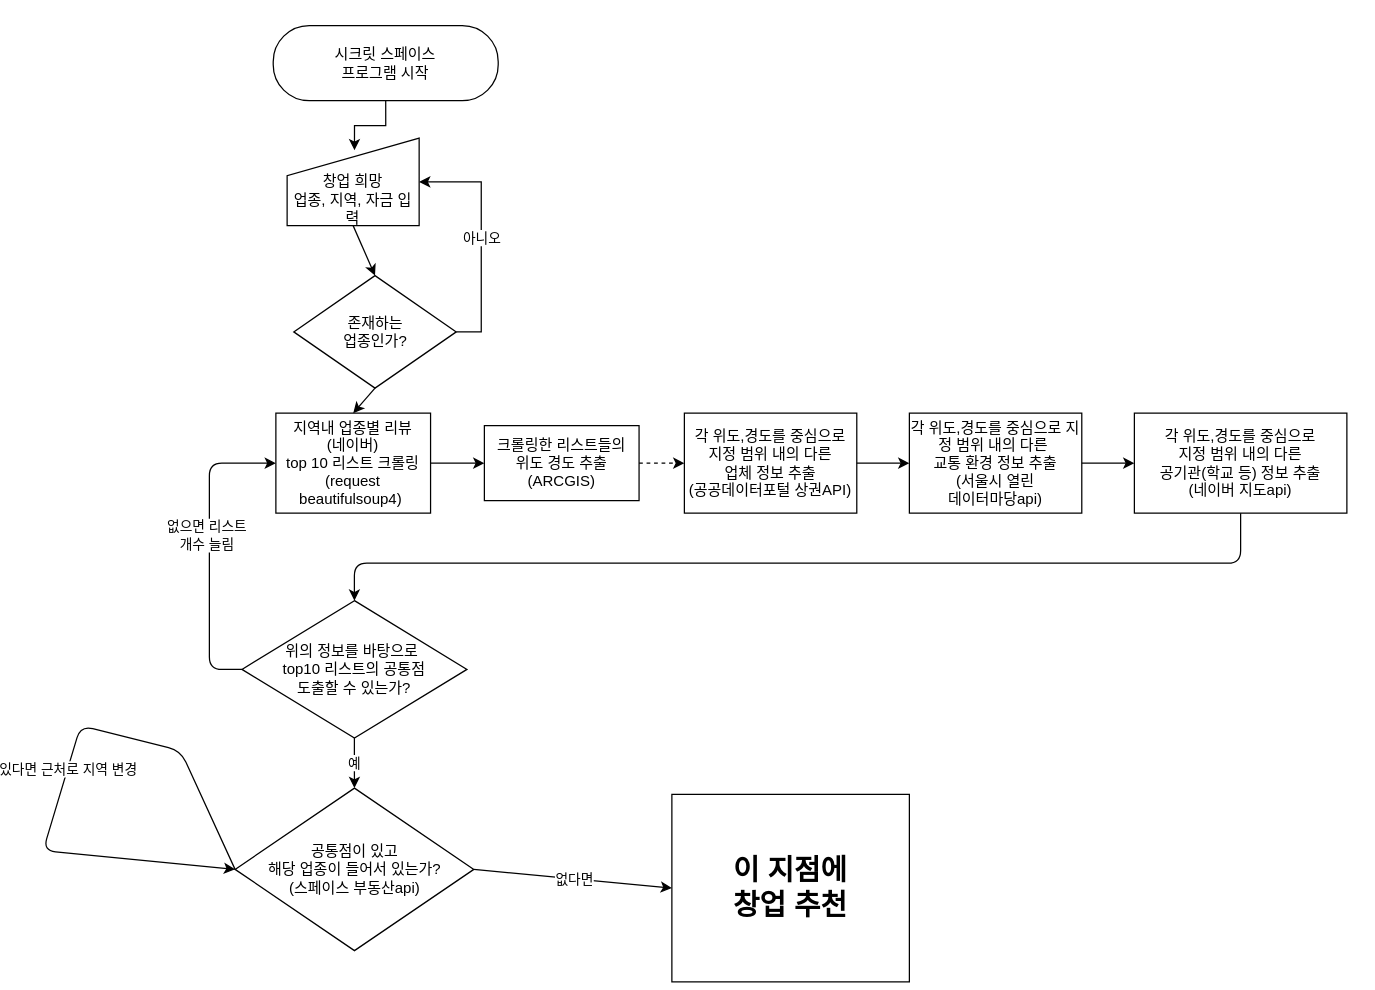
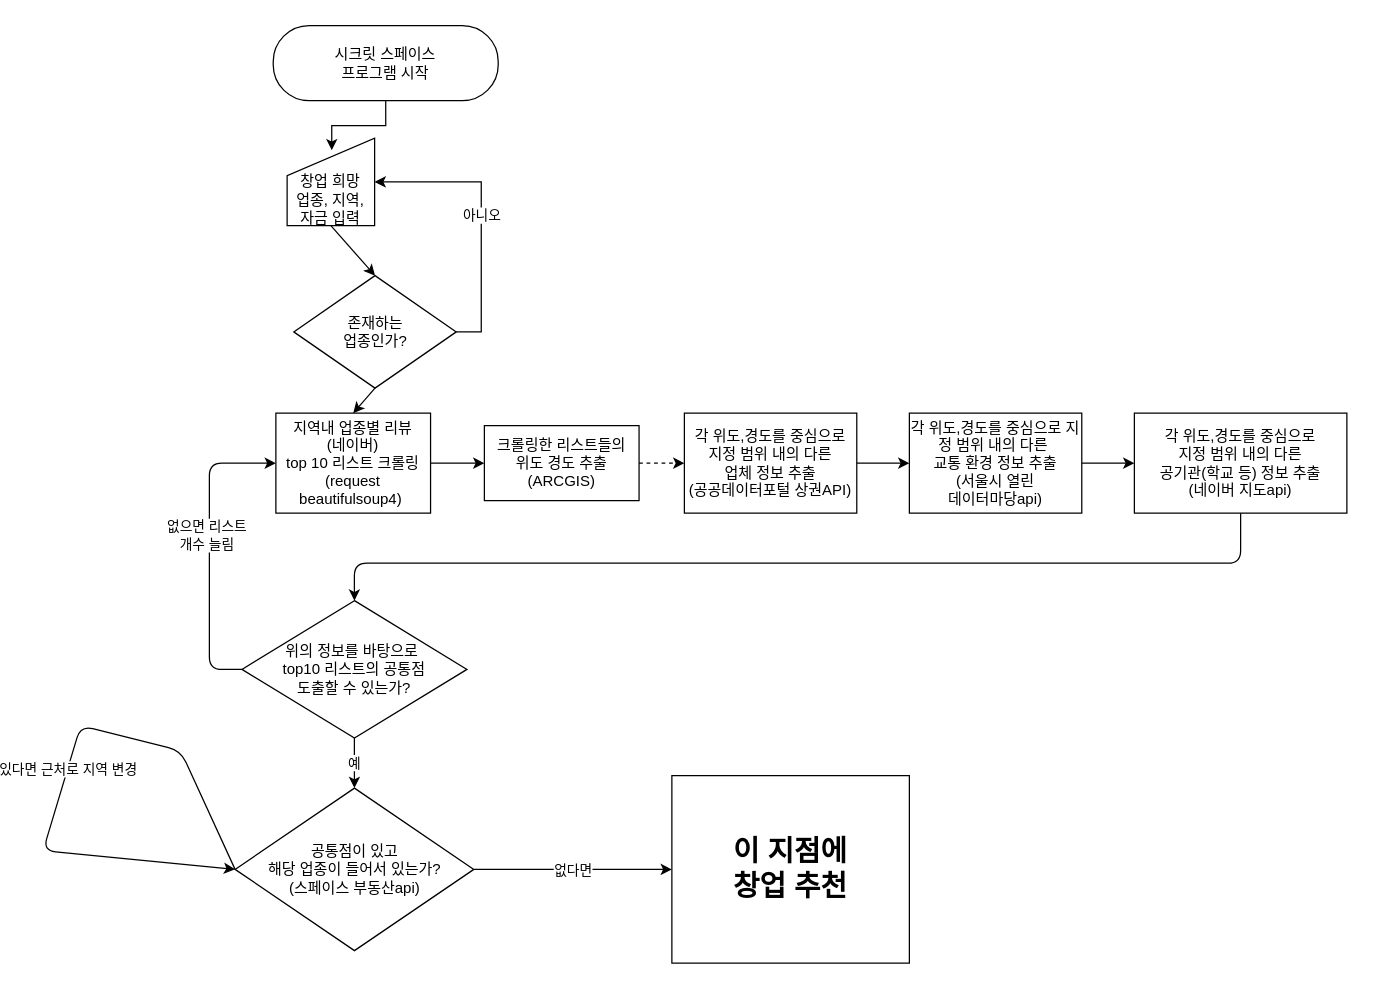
(353, 182) -> (331, 182)
(791, 888) -> (791, 869)
